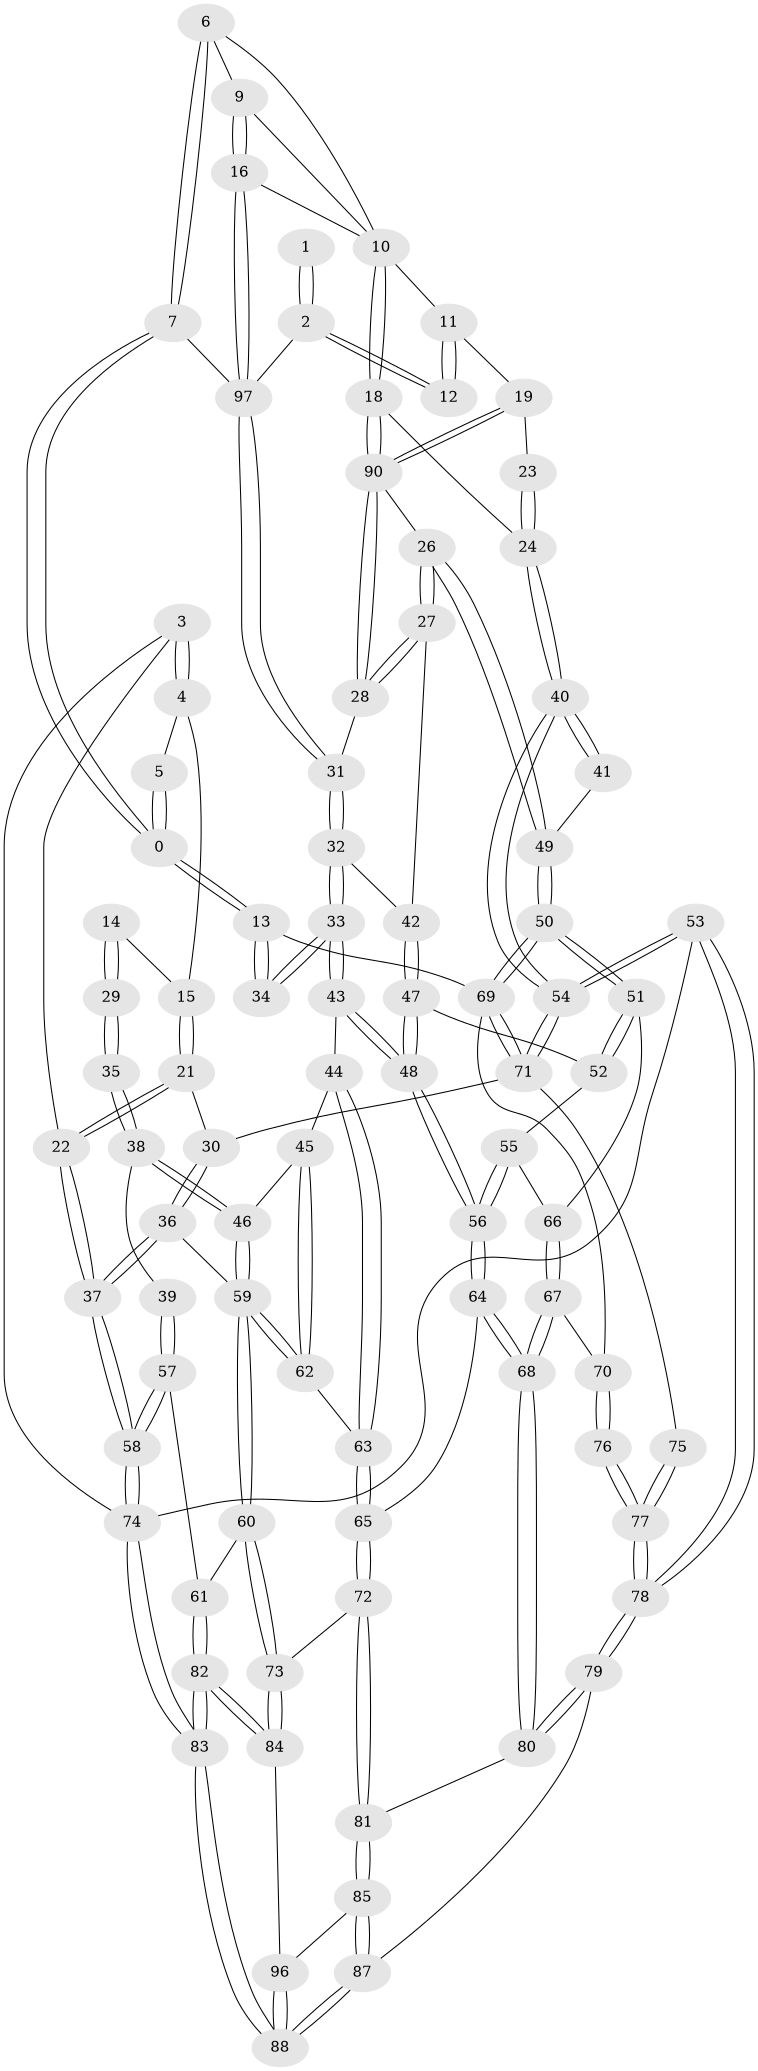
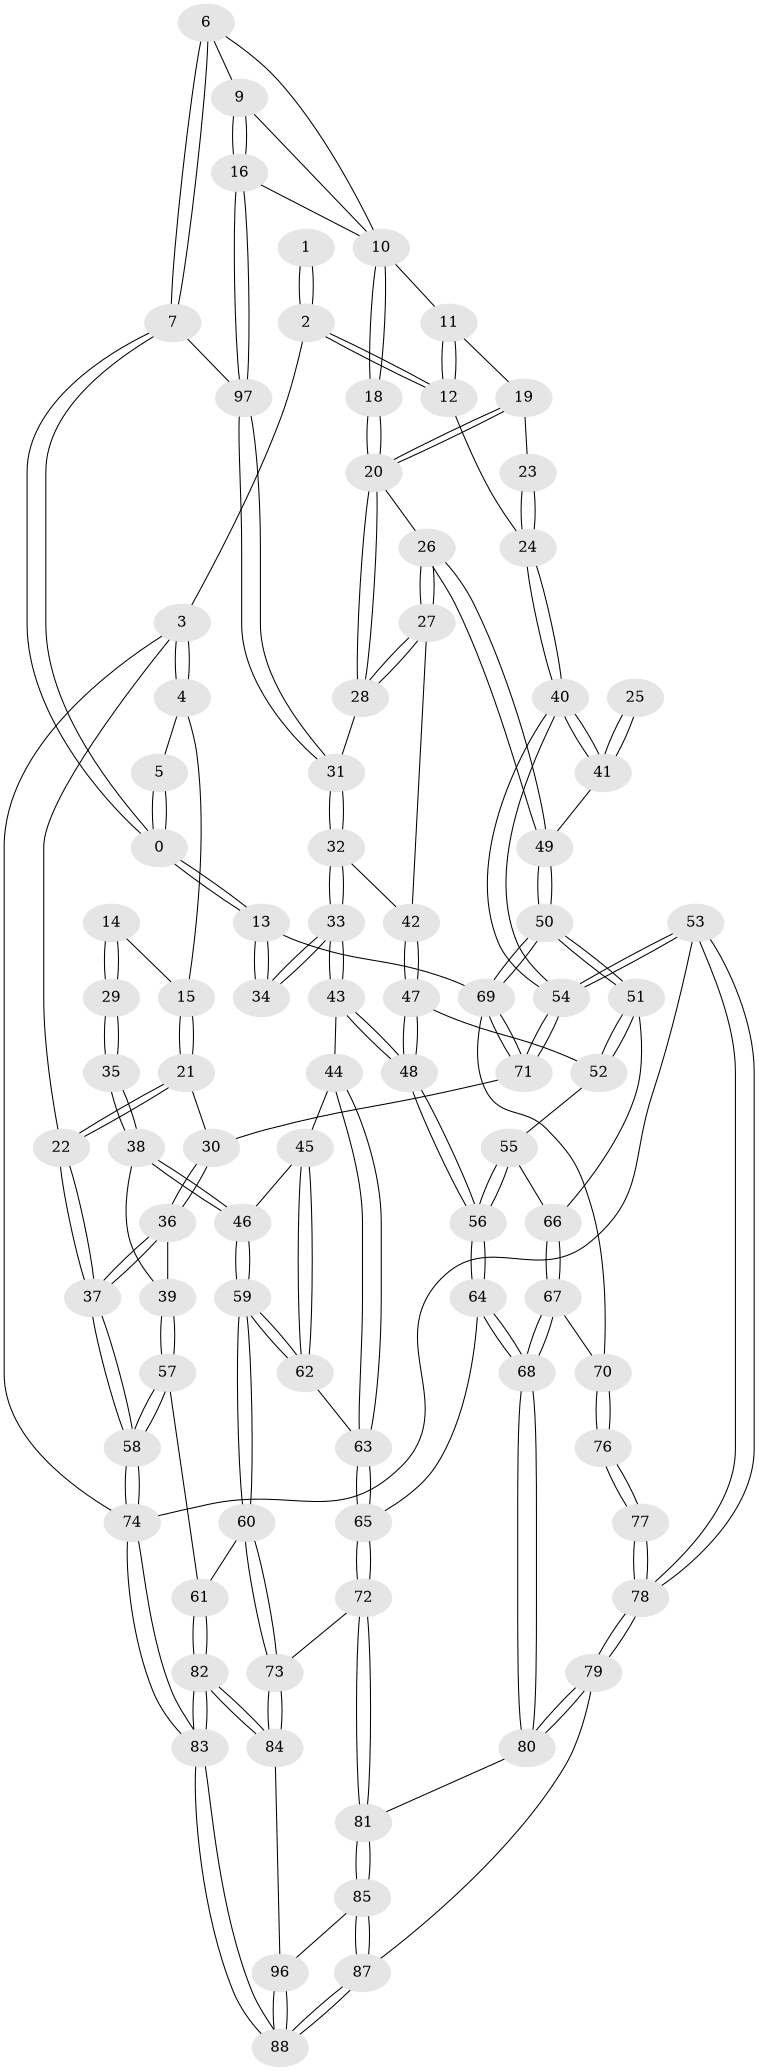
(275, 360) -> (250, 490)
(374, 473) -> (374, 473)
(450, 474) -> (482, 476)
none -> (635, 698)
(205, 1260) -> (168, 1261)
(678, 1448) -> none
